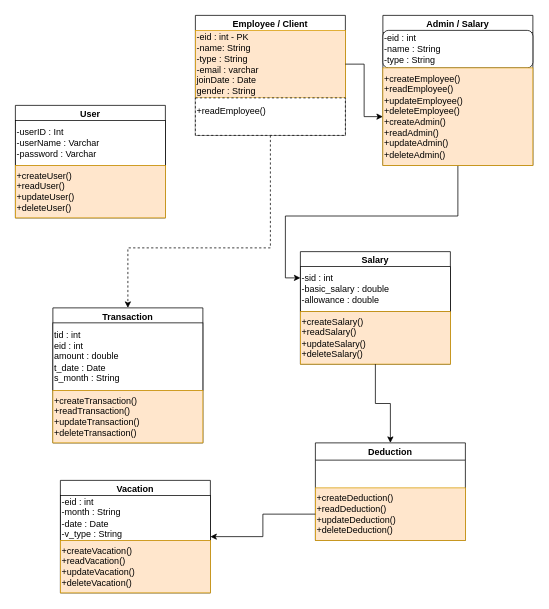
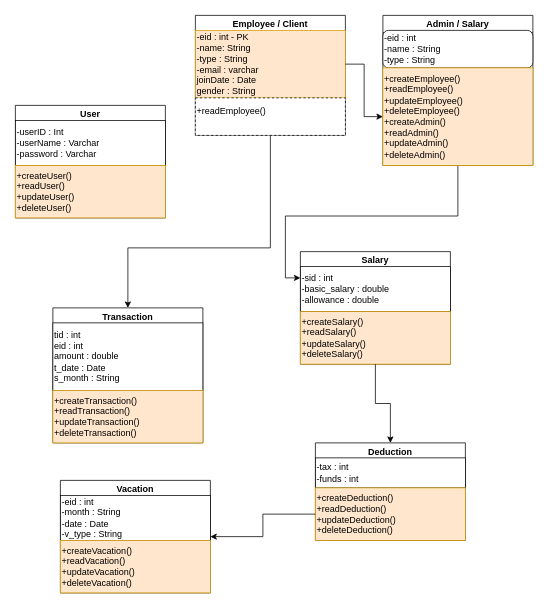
(227, 248) -> (227, 248)
none -> (390, 473)
